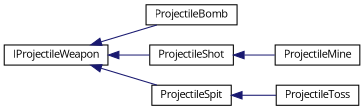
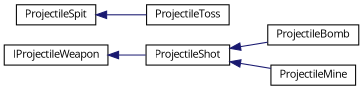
(129, 33) -> (254, 44)
(129, 77) -> none
